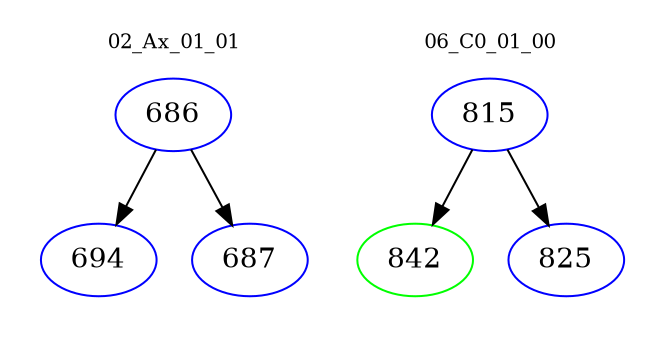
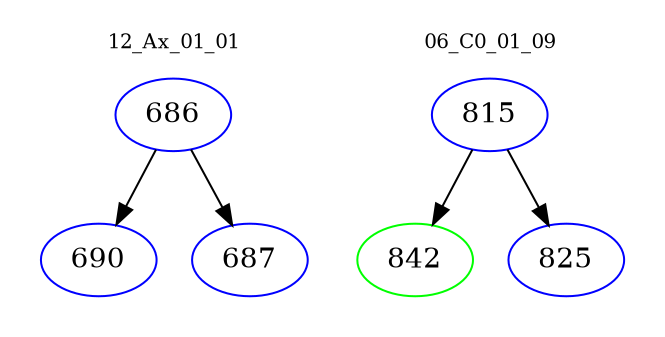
(174, 43) -> (174, 43)
(491, 43) -> (491, 43)
(99, 260) -> (99, 260)
